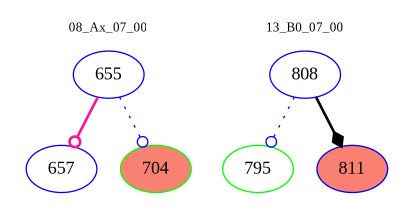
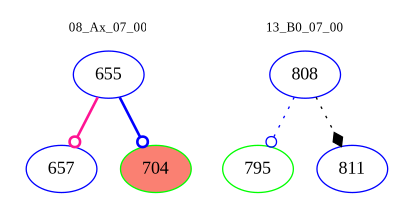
(325, 115) -> (325, 115)
(130, 117) -> (130, 117)
(352, 169) -> (352, 169)
